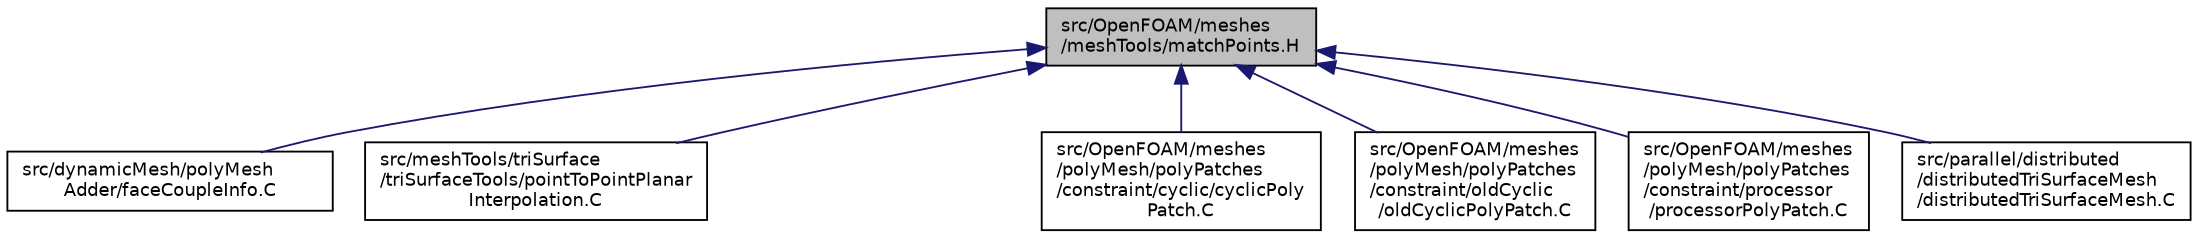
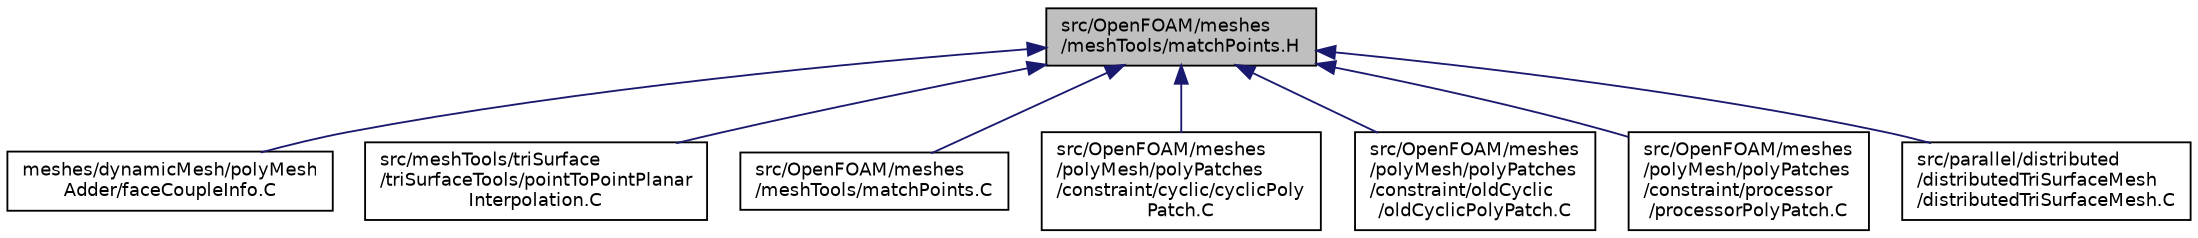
(170, 181) -> (170, 181)
none -> (874, 181)
